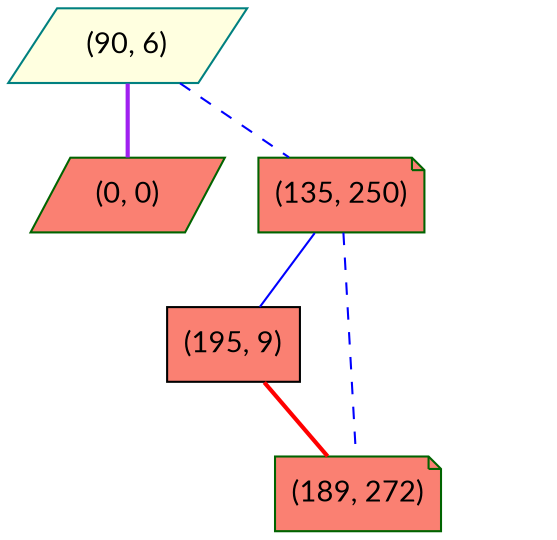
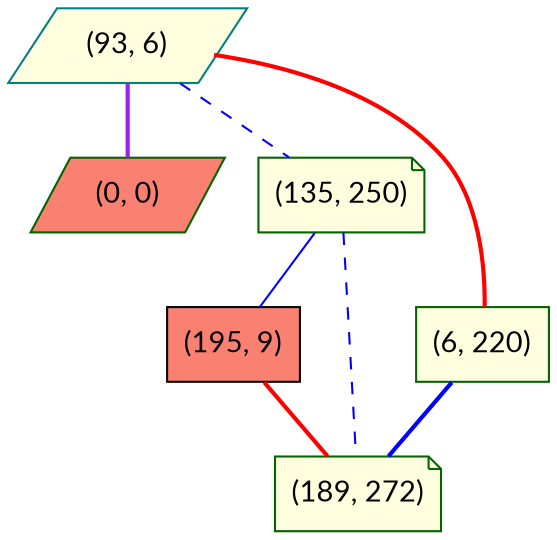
(128, 46) -> (128, 46)
(341, 195) -> (341, 195)
none -> (483, 344)
(358, 494) -> (358, 494)
